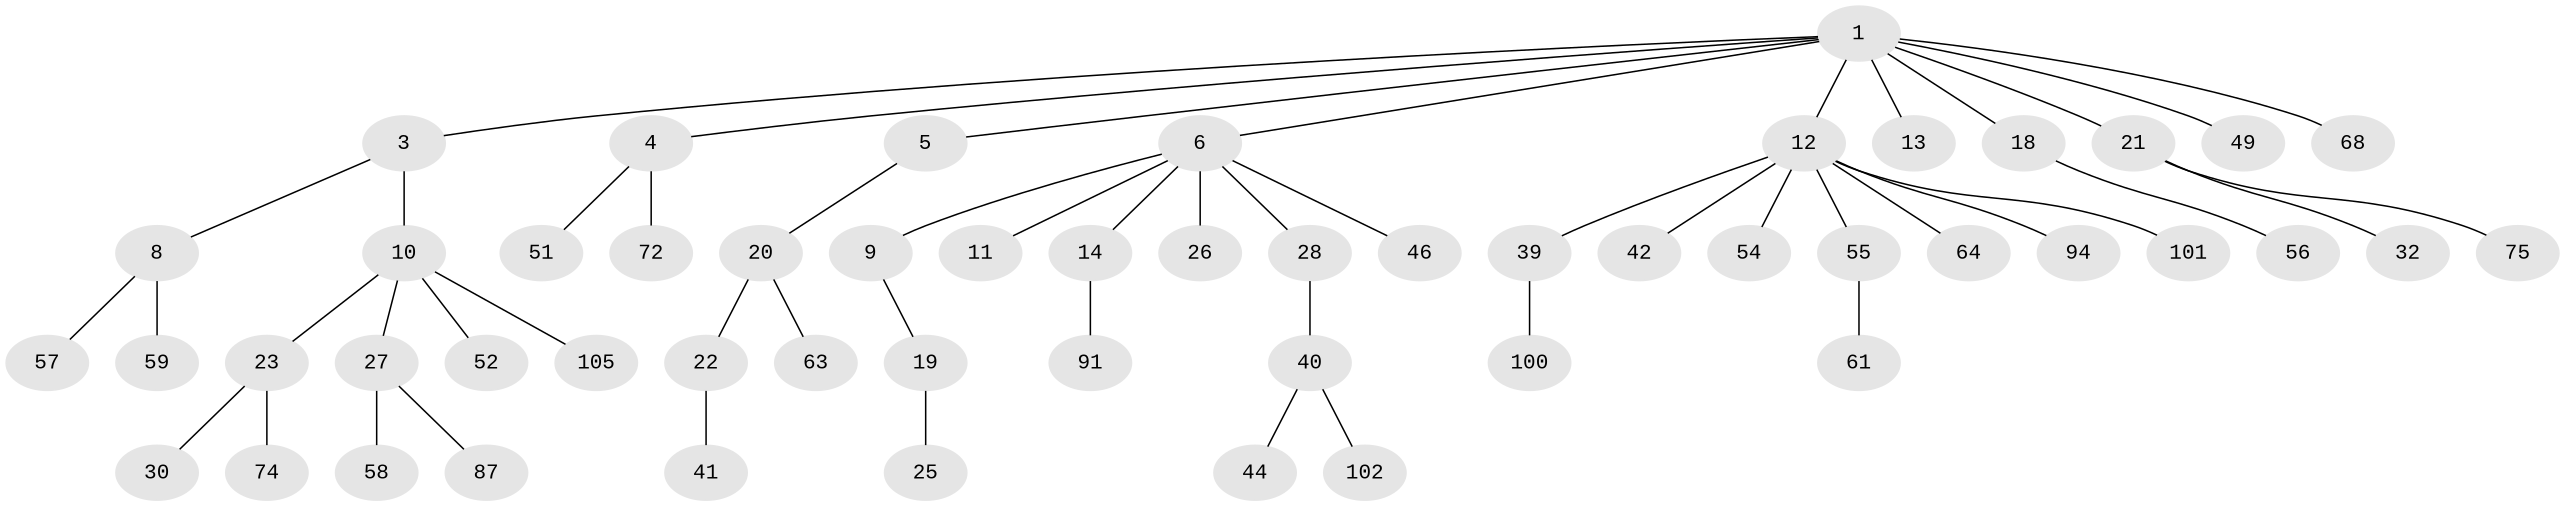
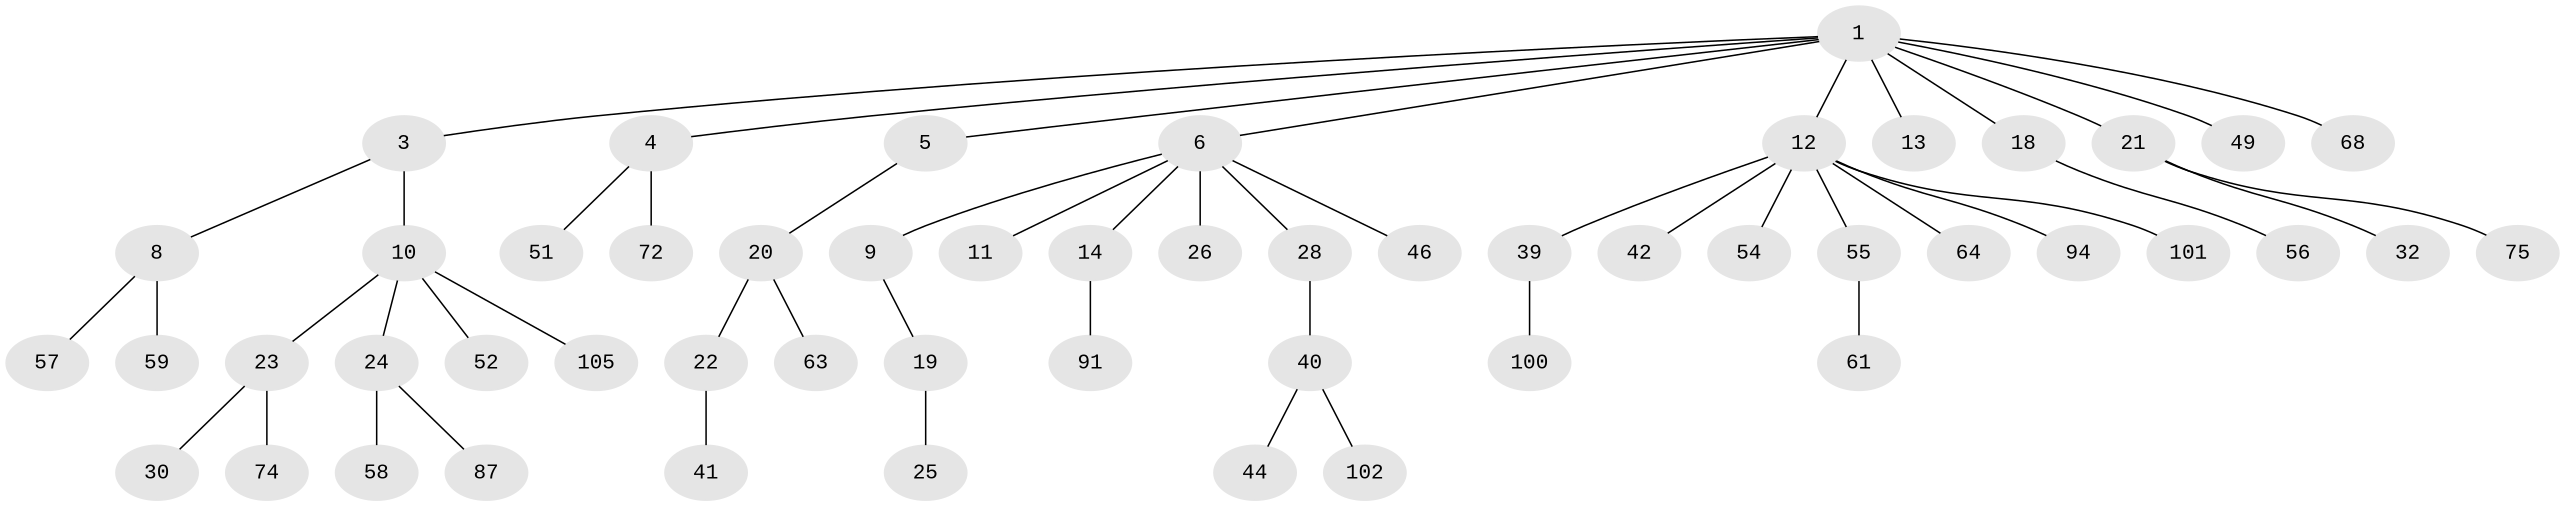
(377, 363) -> (377, 363)
